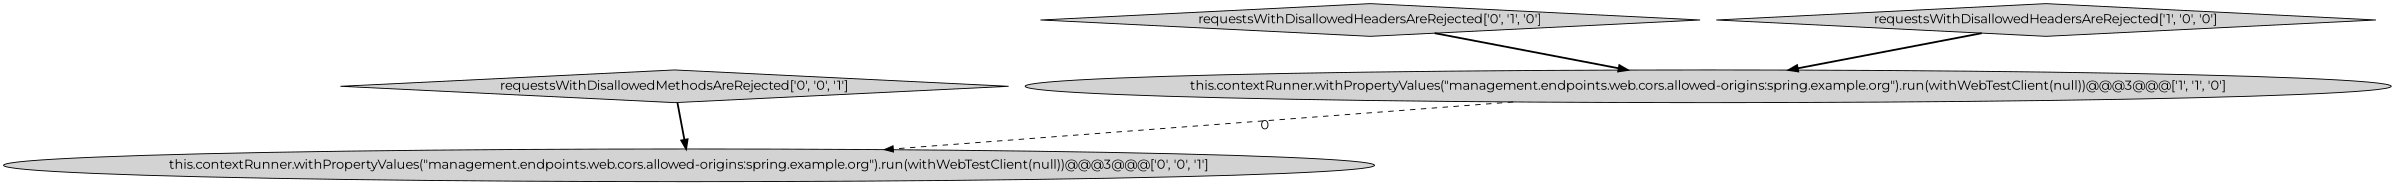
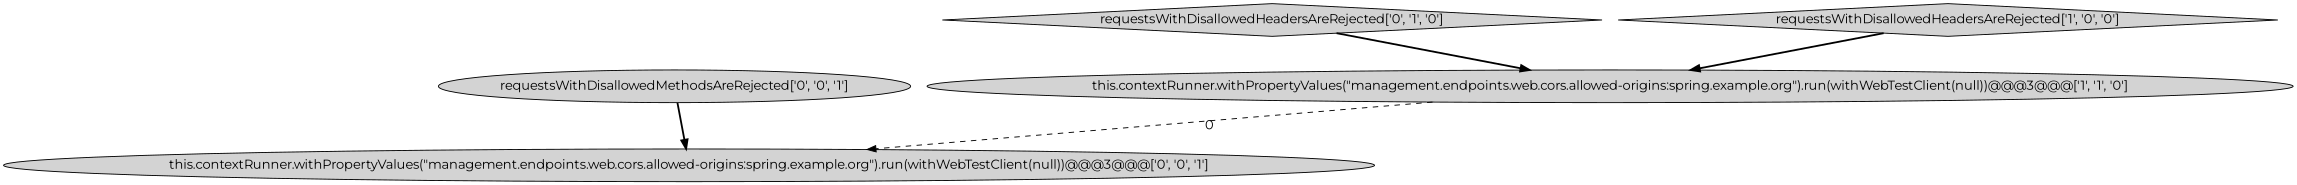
(675, 86) -> (675, 86)
